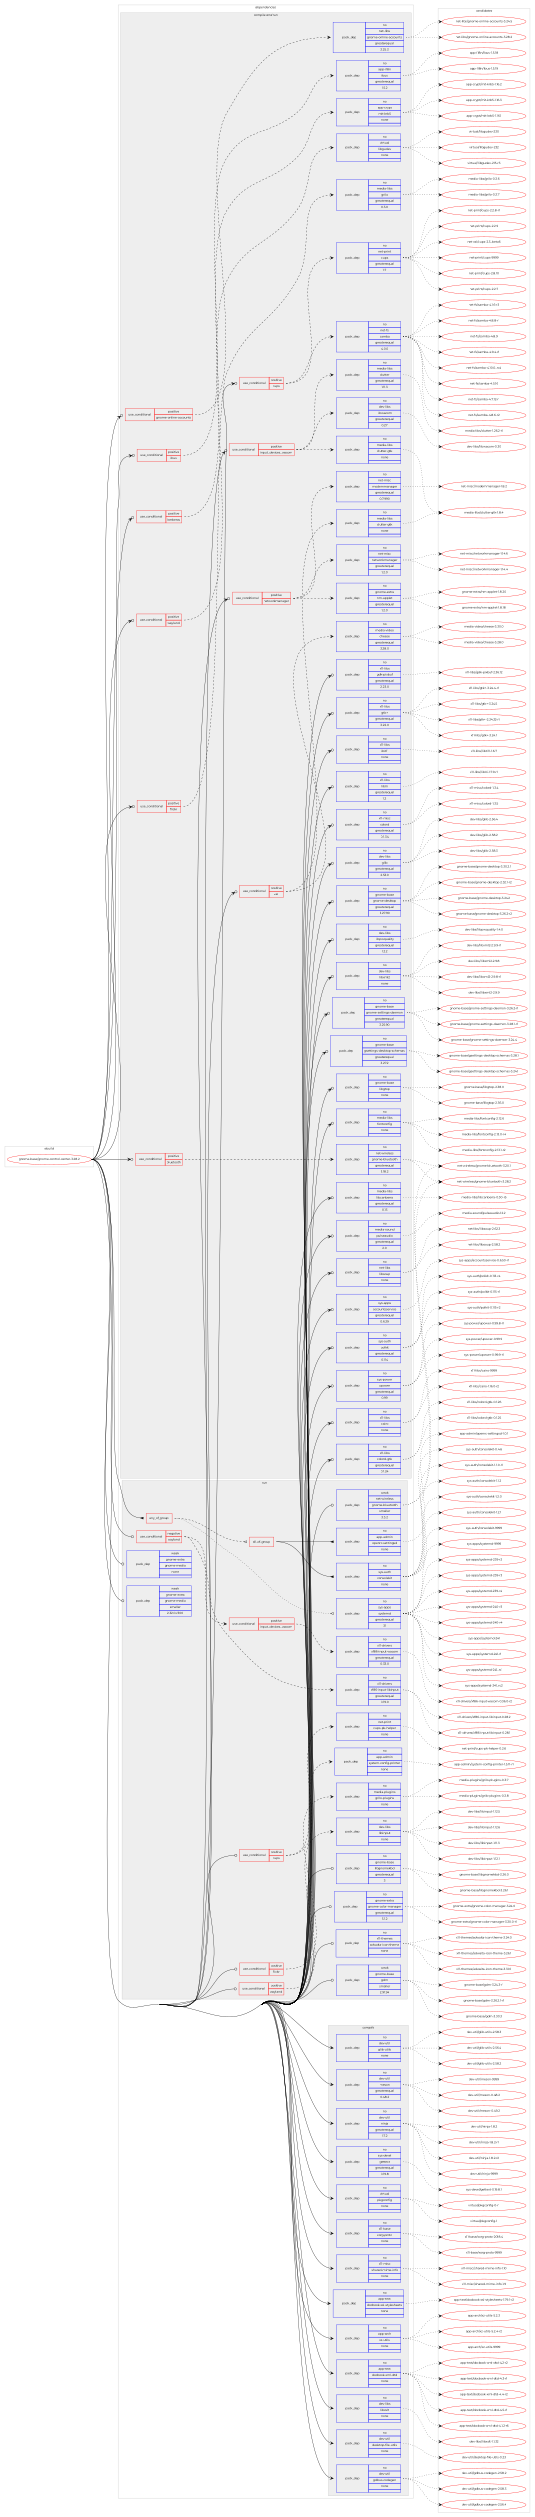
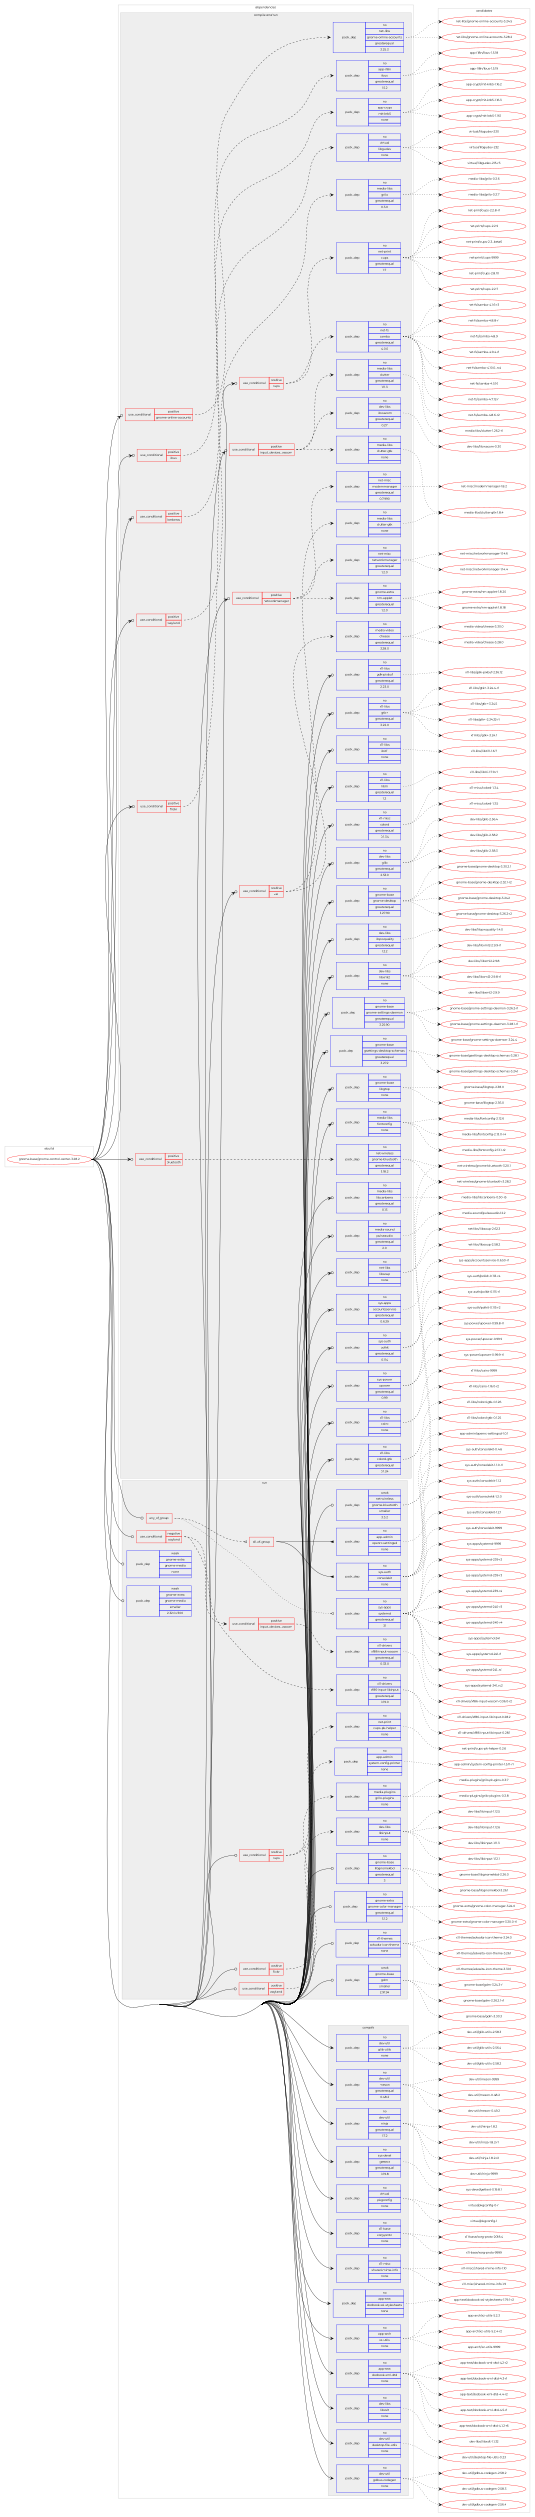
(484, 242) -> (484, 242)
(114, 1350) -> (114, 1351)
